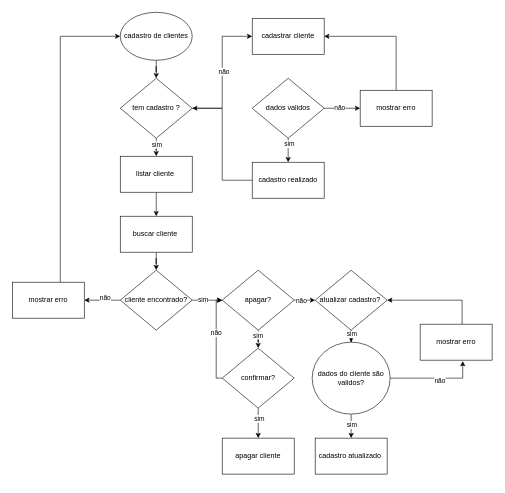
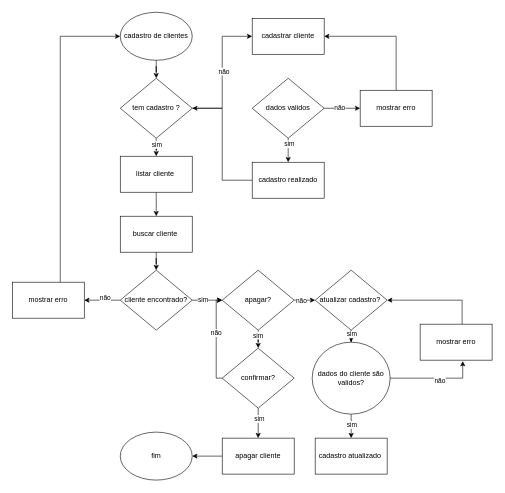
none -> (156, 456)
none -> (197, 456)
